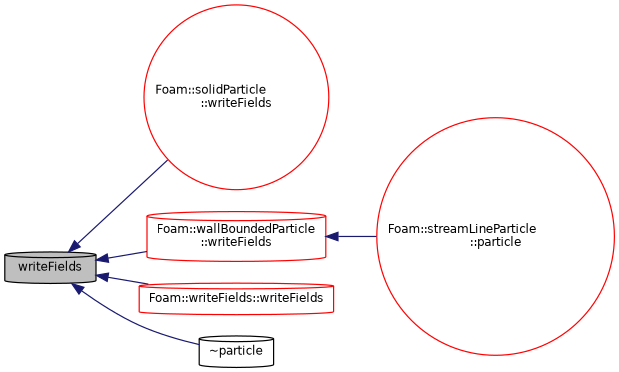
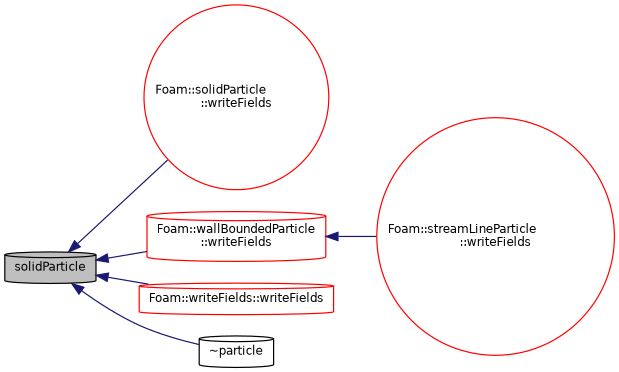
(496, 236) -> (496, 236)
(50, 268) -> (50, 268)
